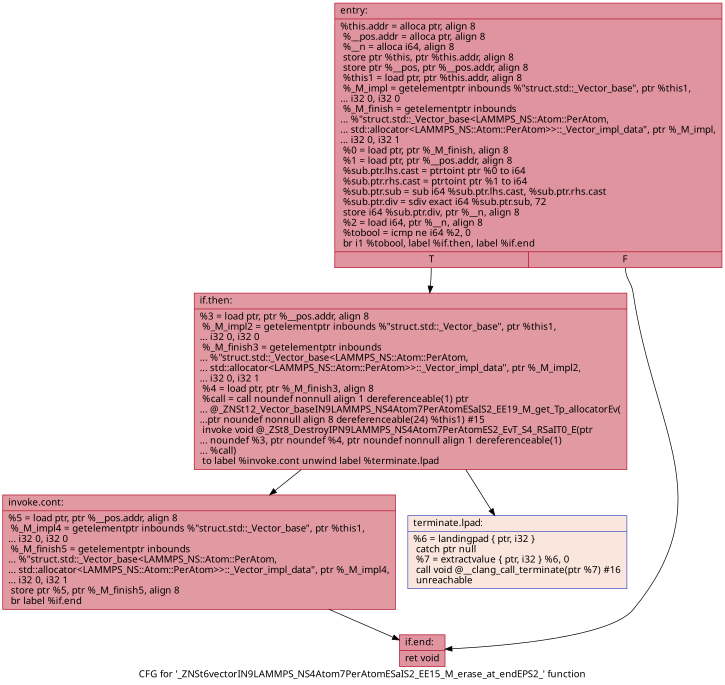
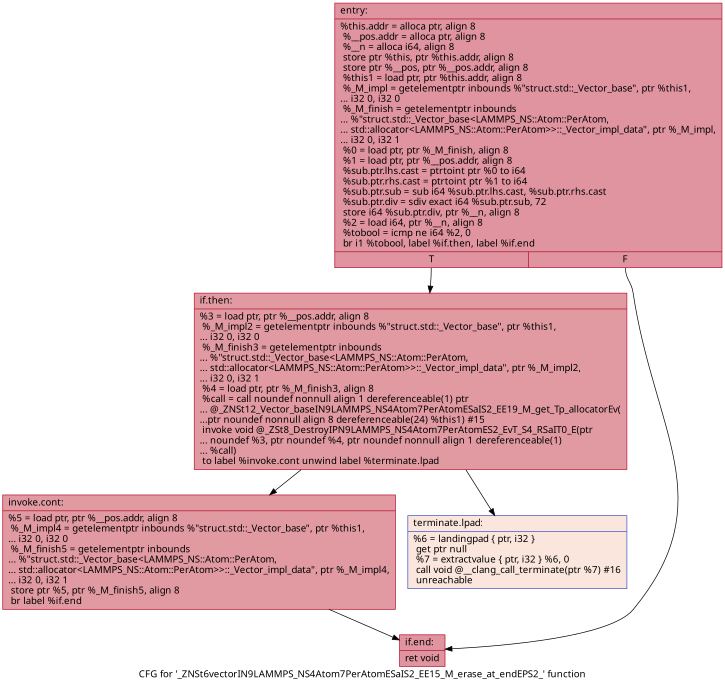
(445, 549) -> (441, 549)
